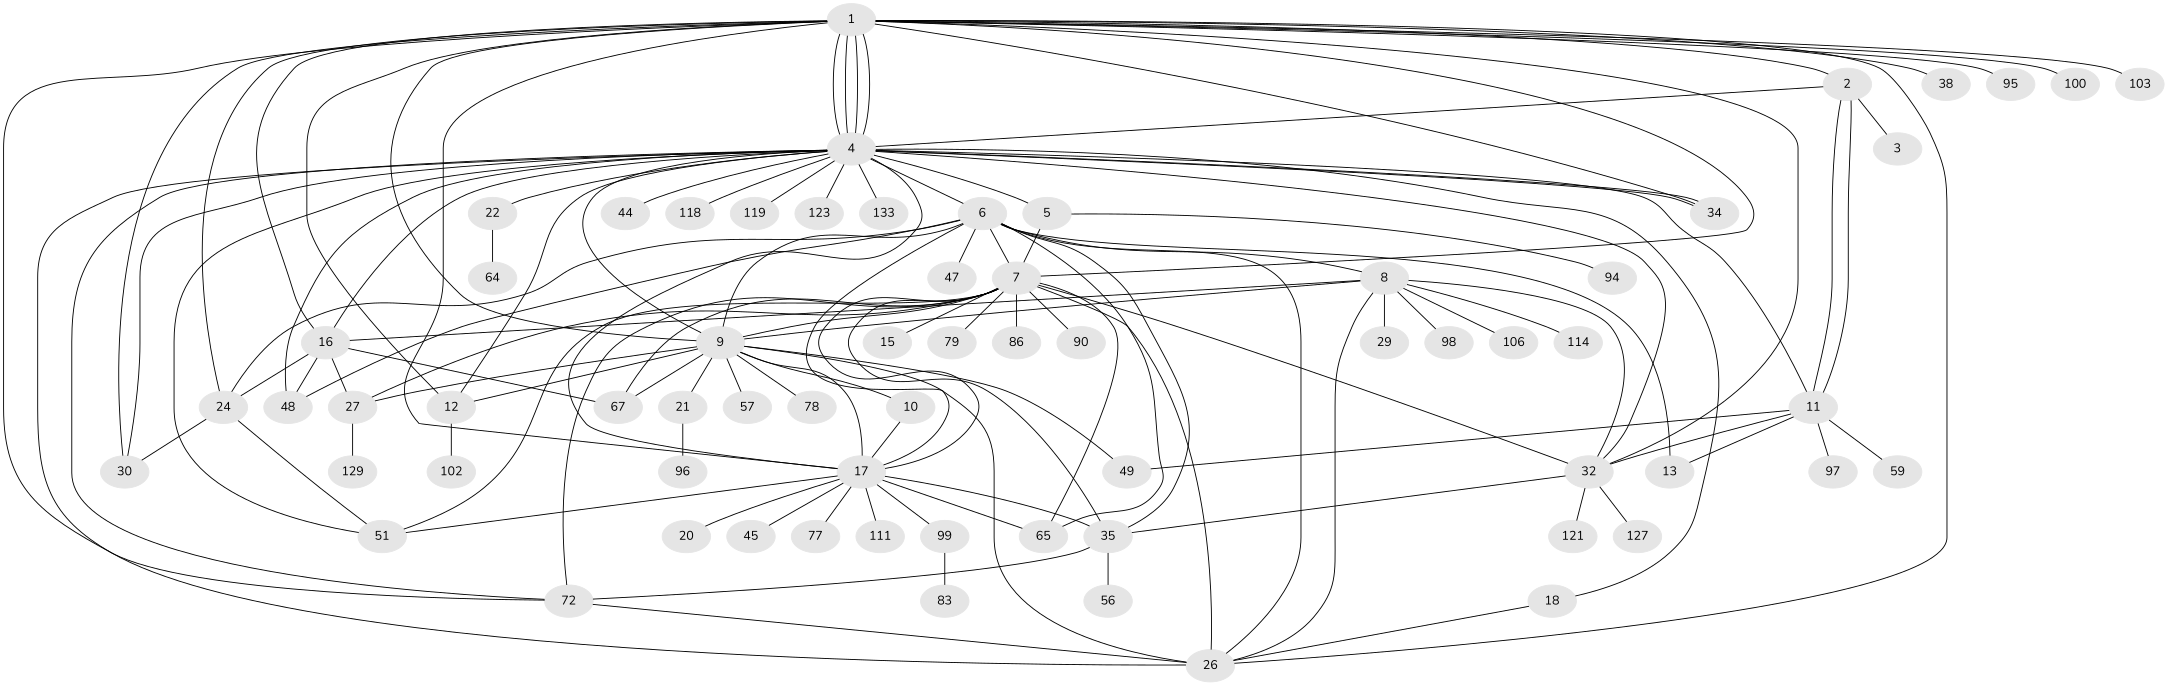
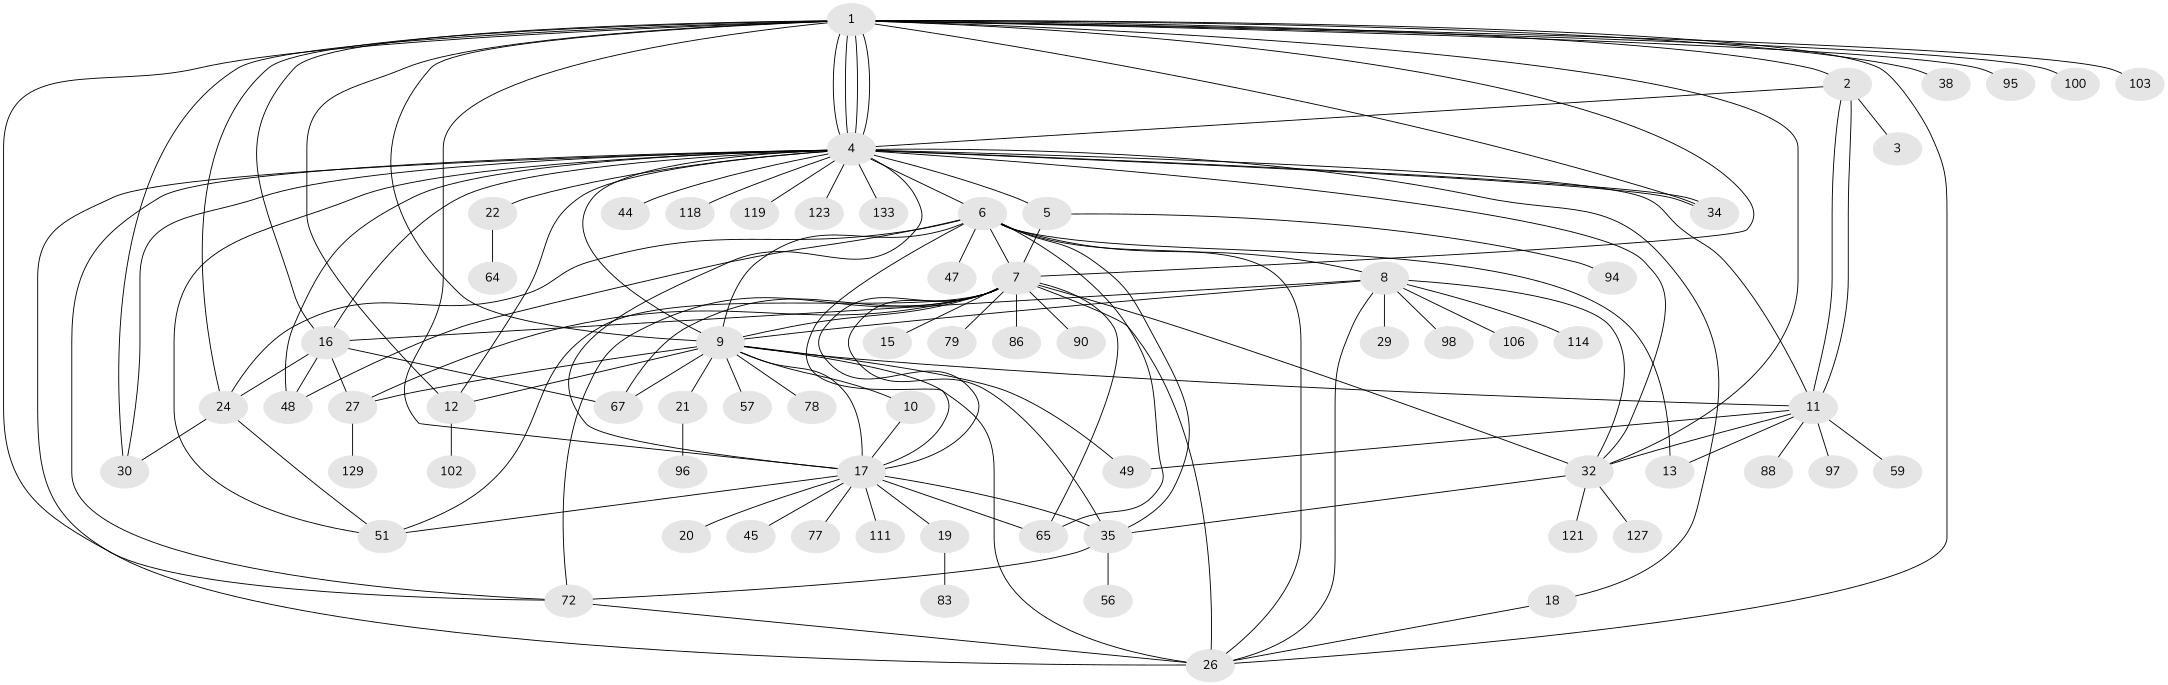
none -> (1266, 385)
none -> (1768, 472)
(945, 537) -> (945, 537)
